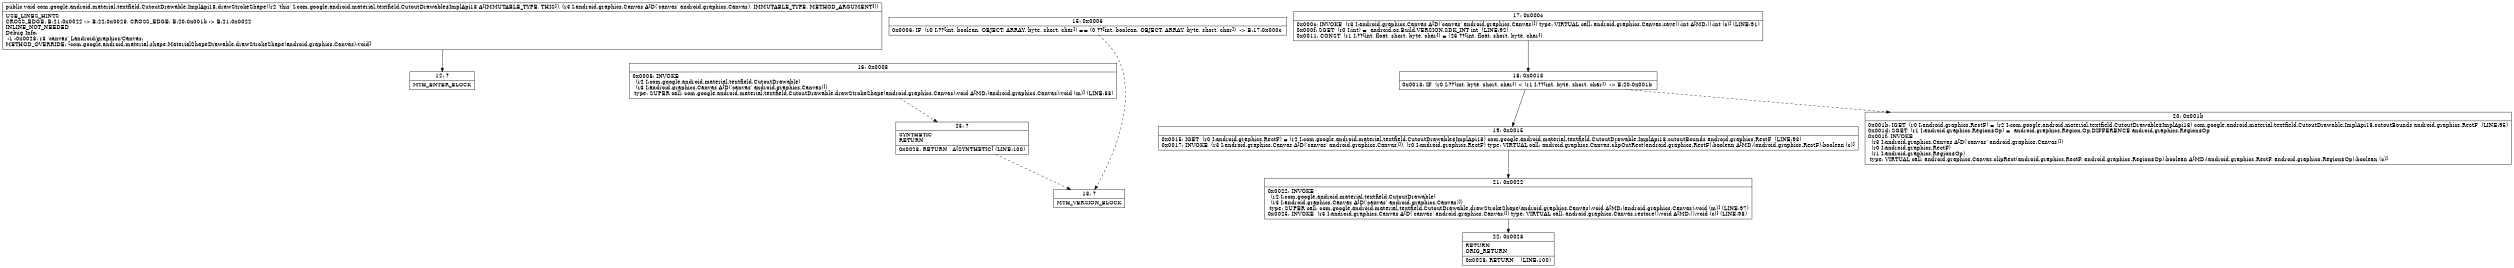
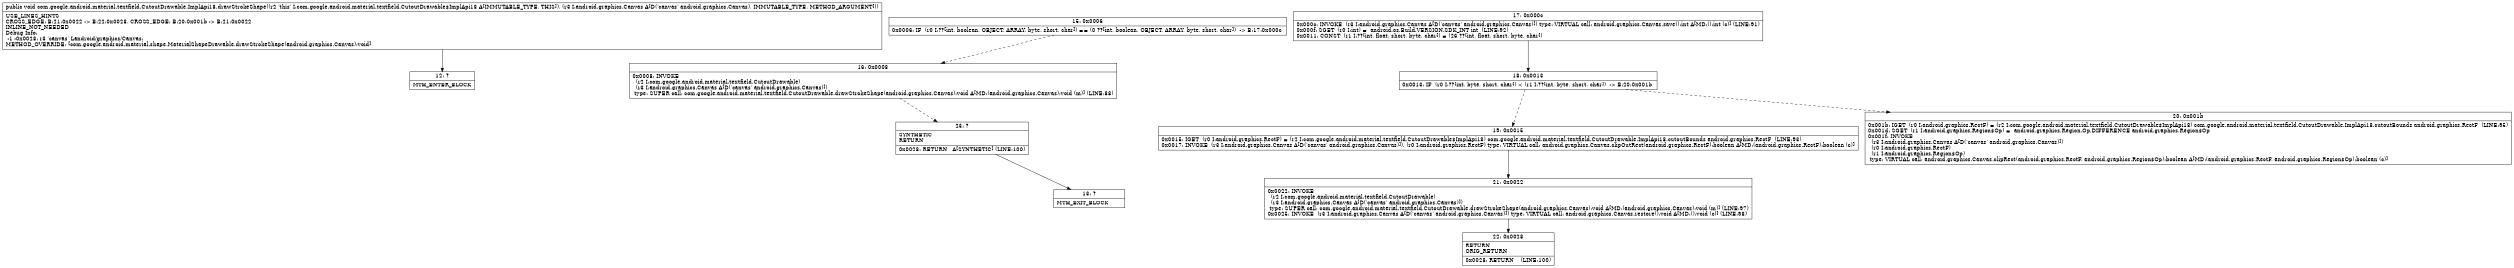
(1519, 106) -> (1519, 106)
(1124, 109) -> (999, 49)
(1032, 171) -> (1032, 171)
(1089, 203) -> (1083, 203)
